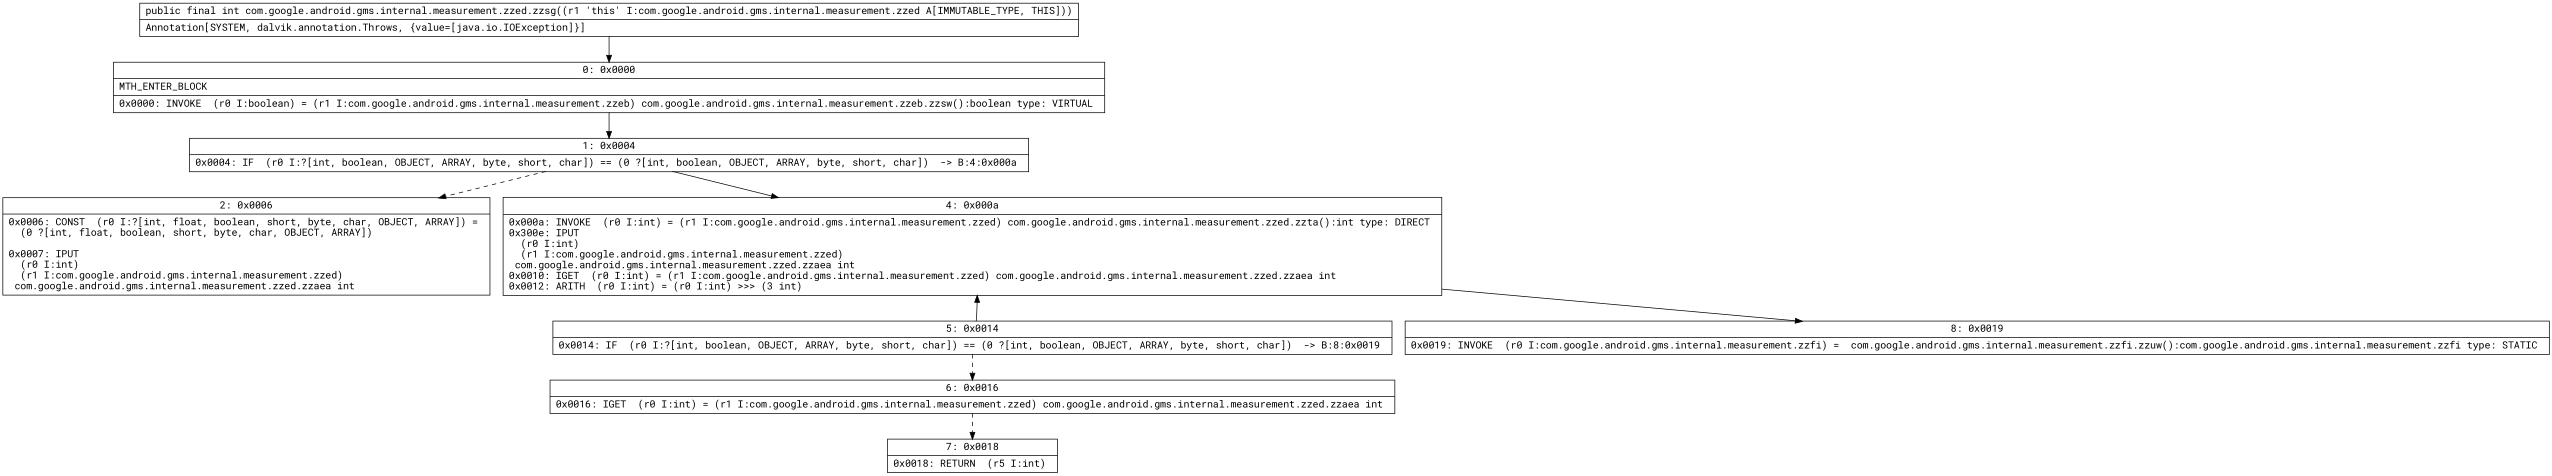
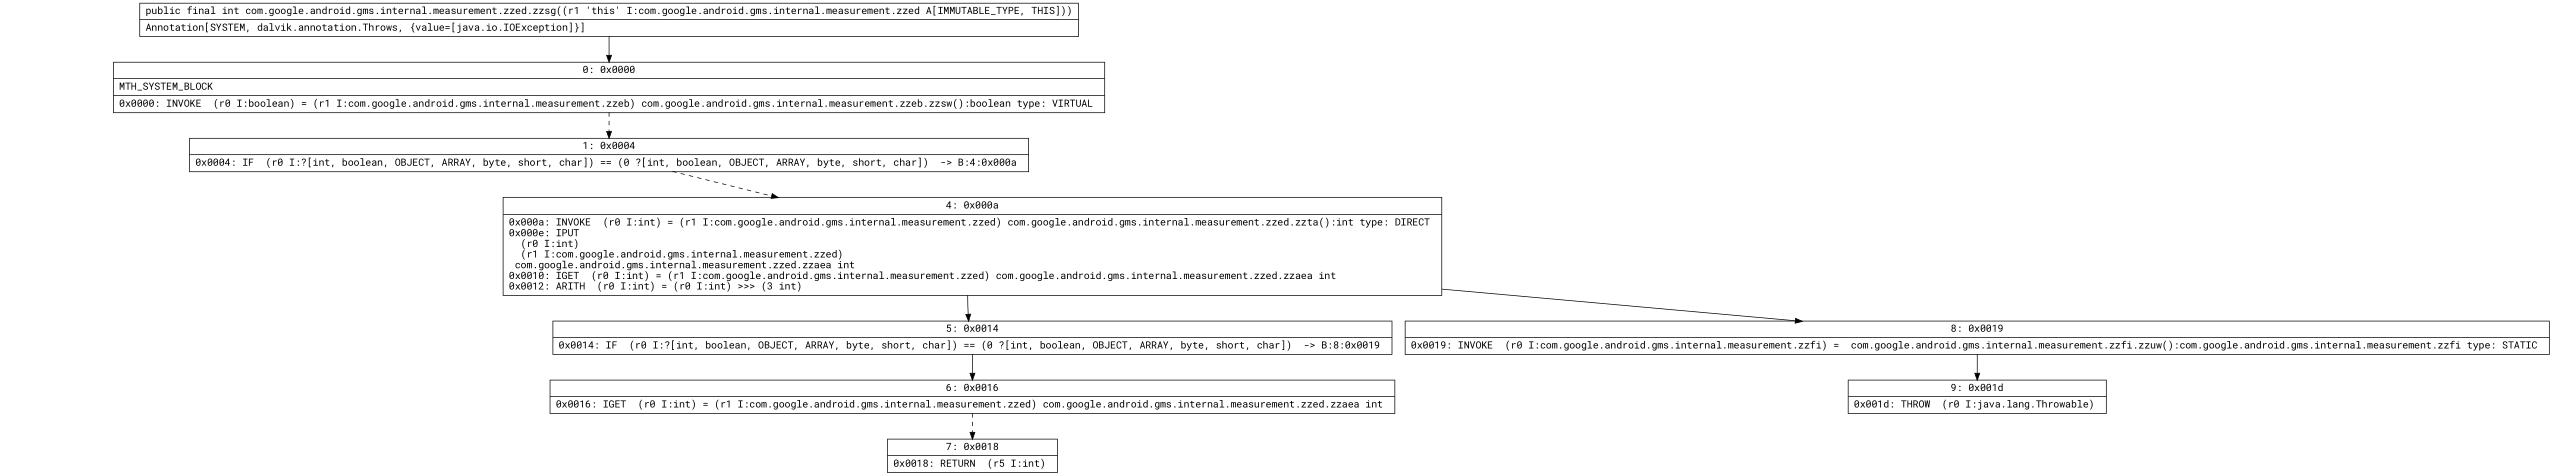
(163, 87) -> (166, 87)
(609, 122) -> (609, 122)
(722, 184) -> (722, 184)
(550, 233) -> (550, 233)
(246, 246) -> none
(977, 312) -> (968, 305)
(972, 364) -> (972, 364)
none -> (1977, 397)
